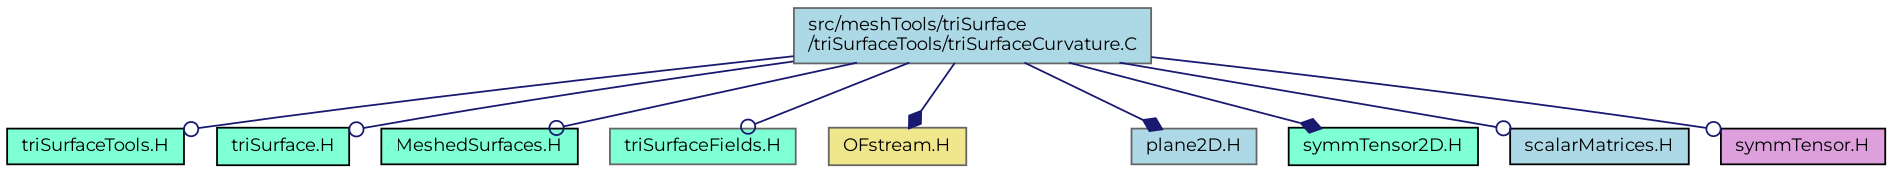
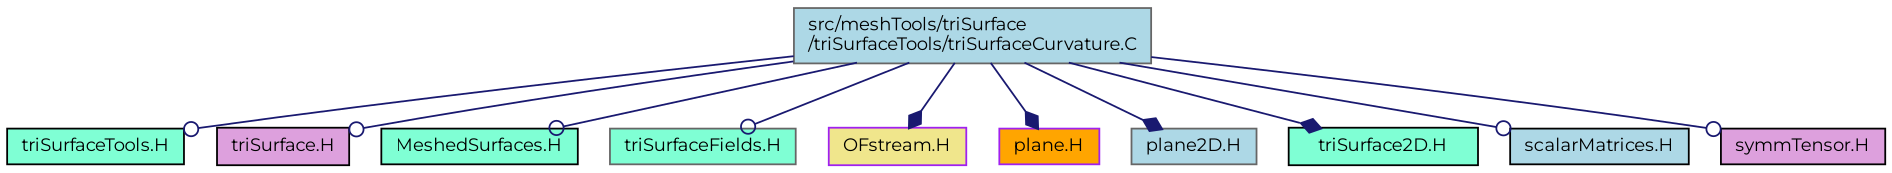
(283, 146) -> (283, 146)
(898, 146) -> (898, 146)
none -> (1049, 146)
(1383, 146) -> (1383, 146)
